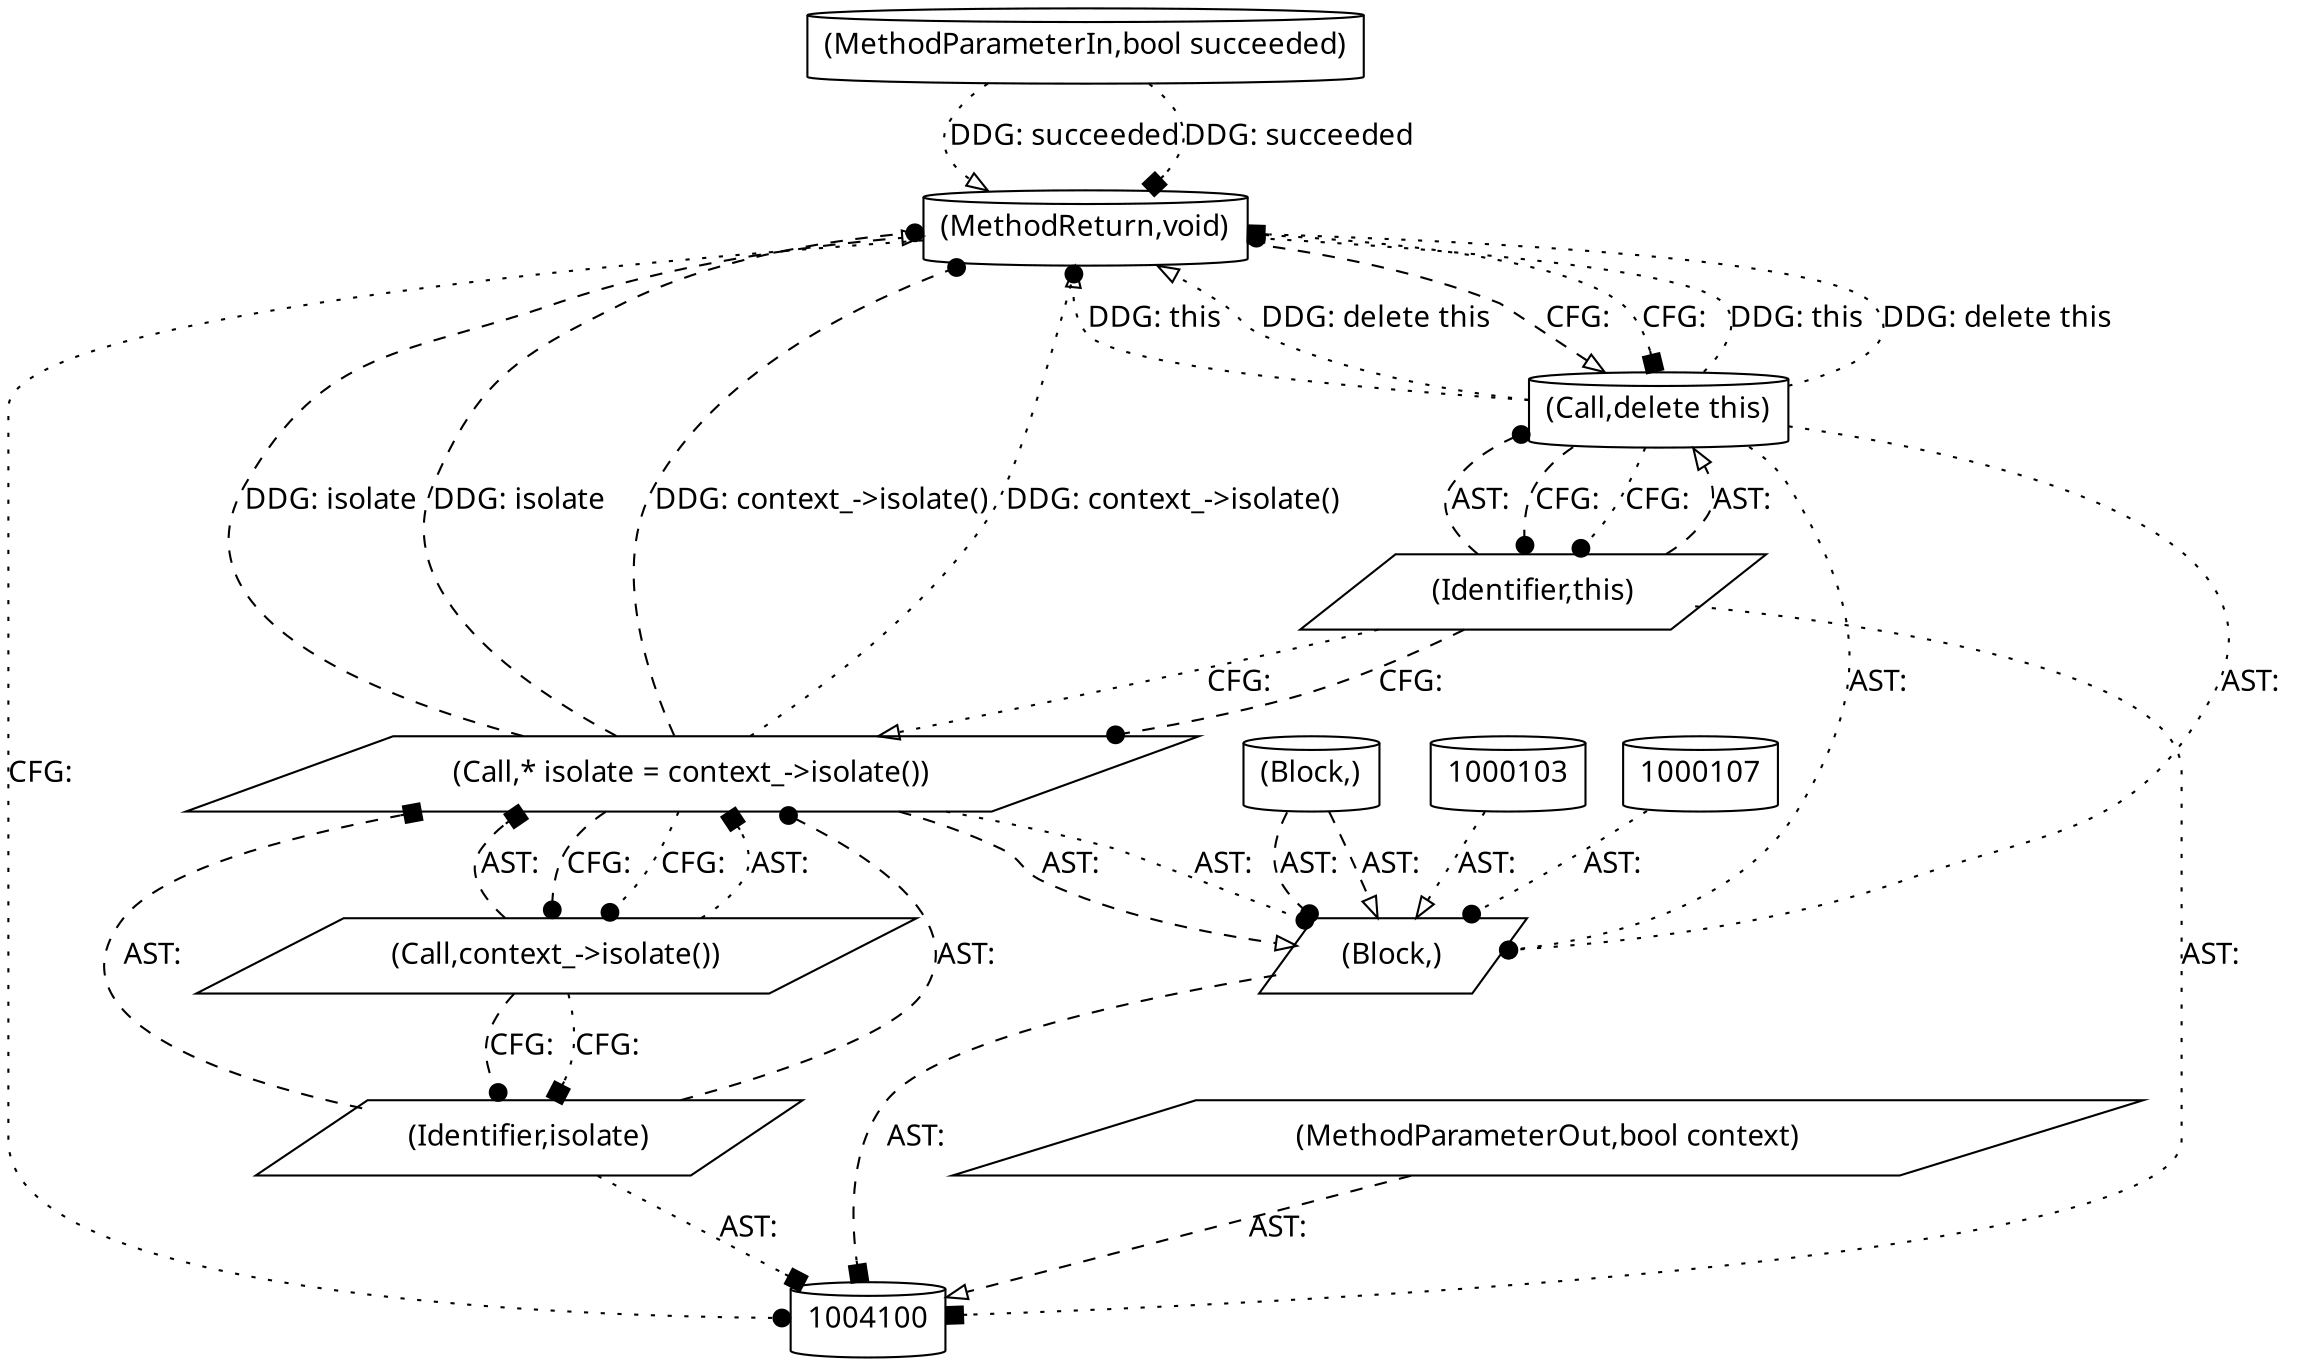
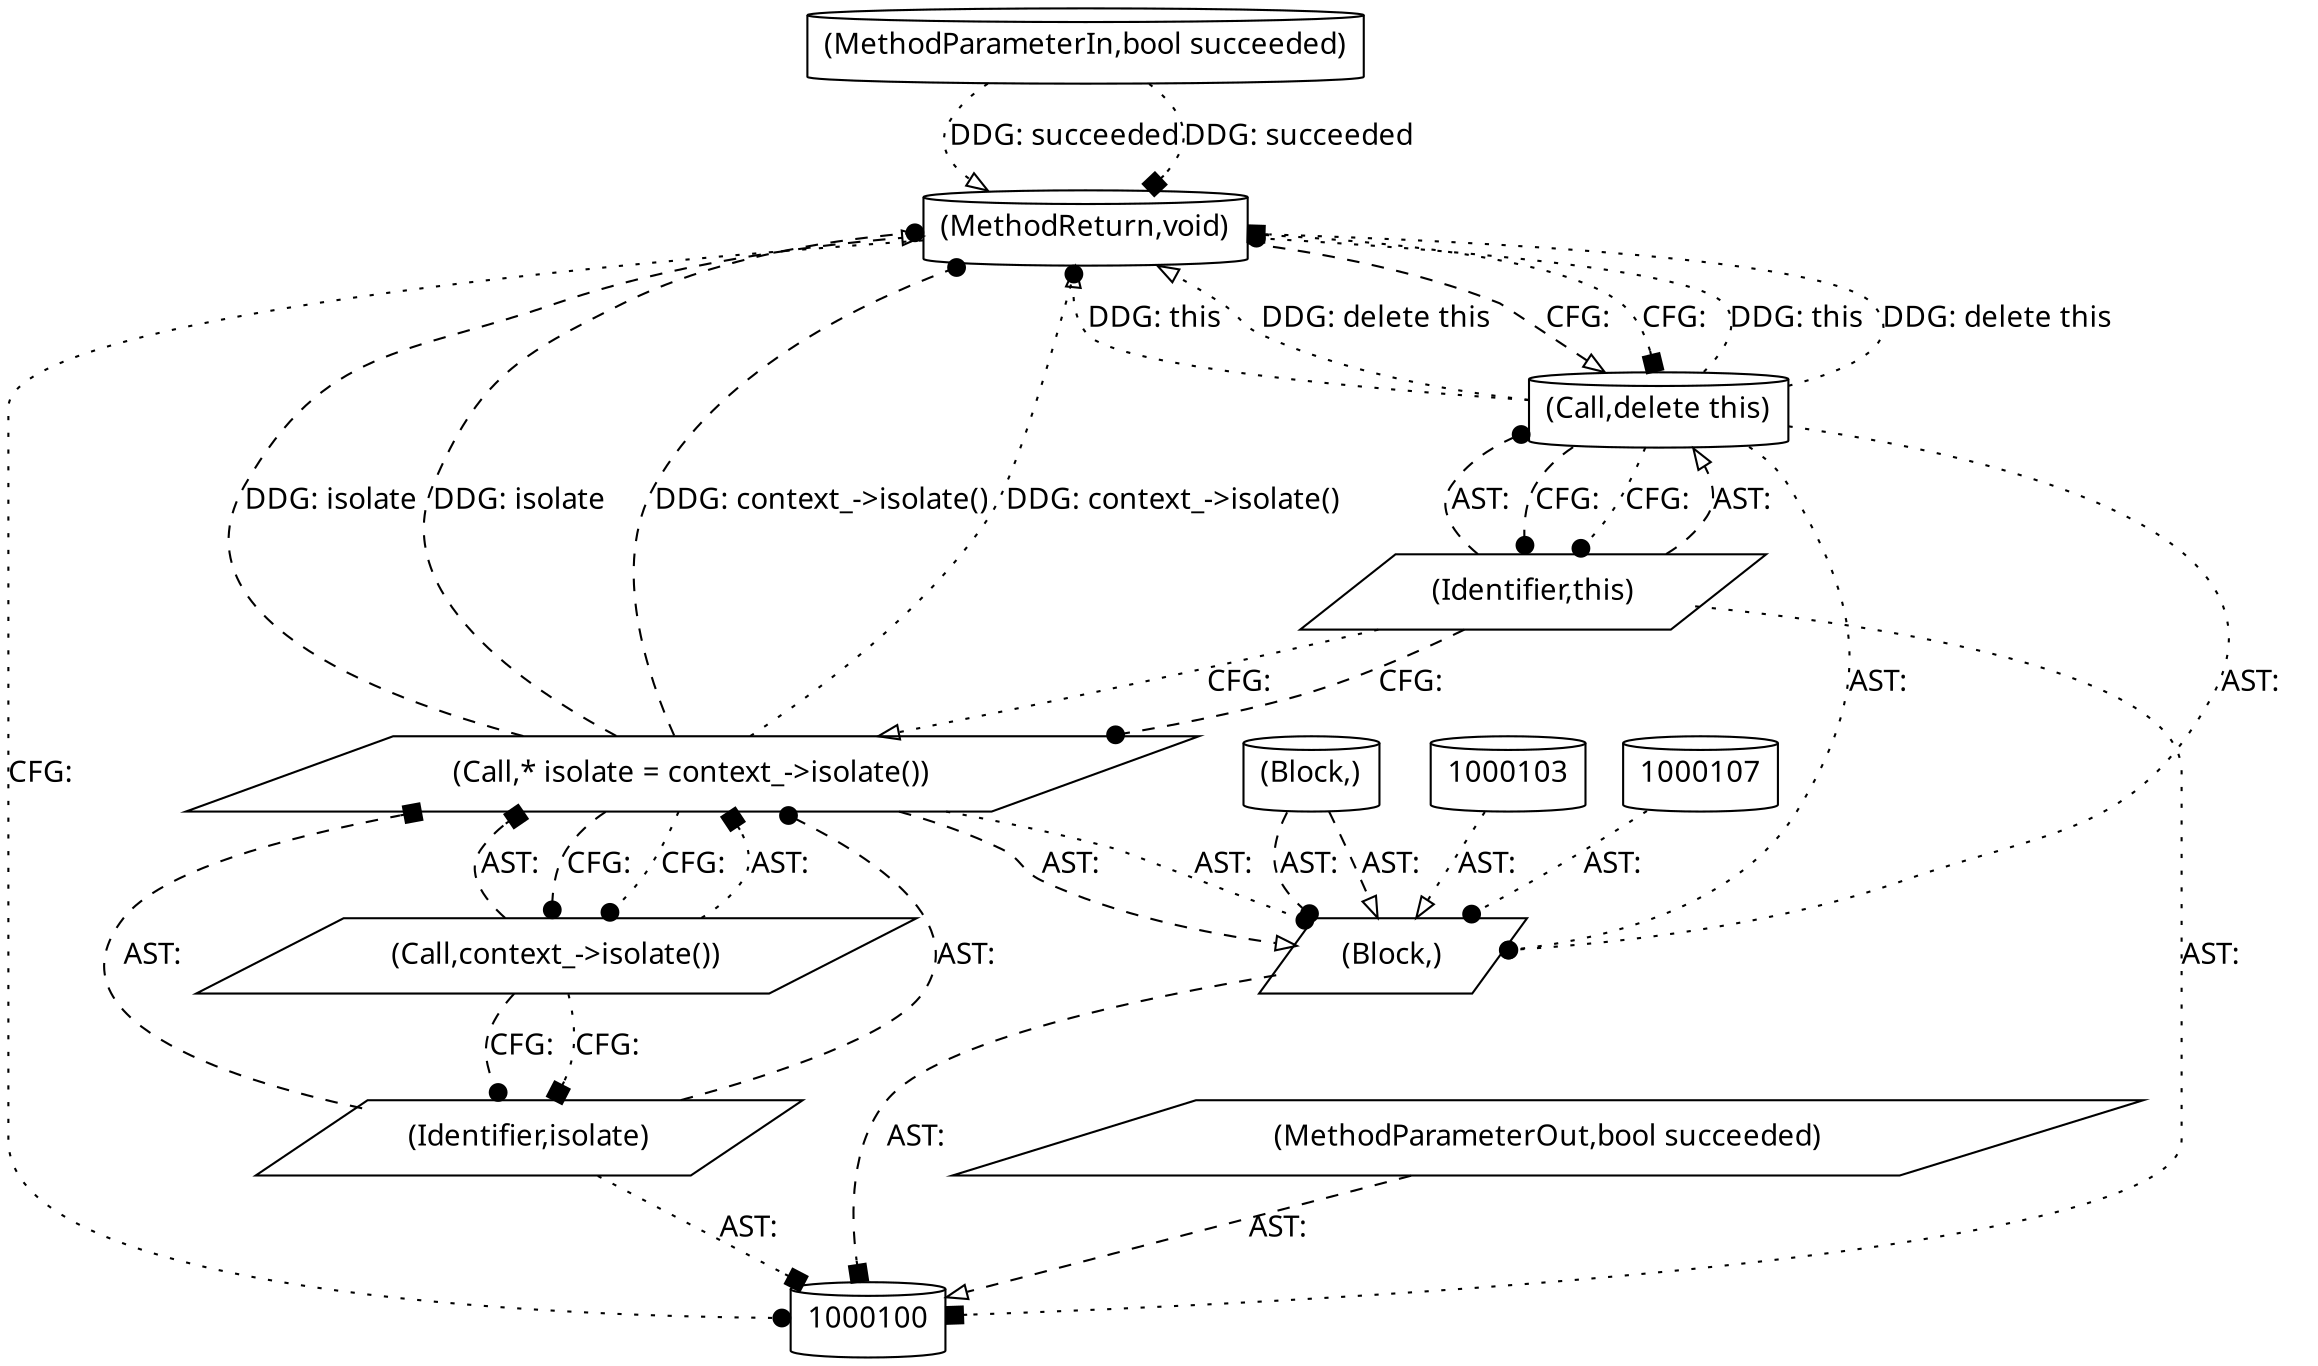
(1548, 1138) -> (1548, 1138)
(868, 1320) -> (868, 1320)
